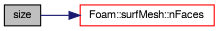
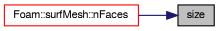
(55, 15) -> (153, 15)
